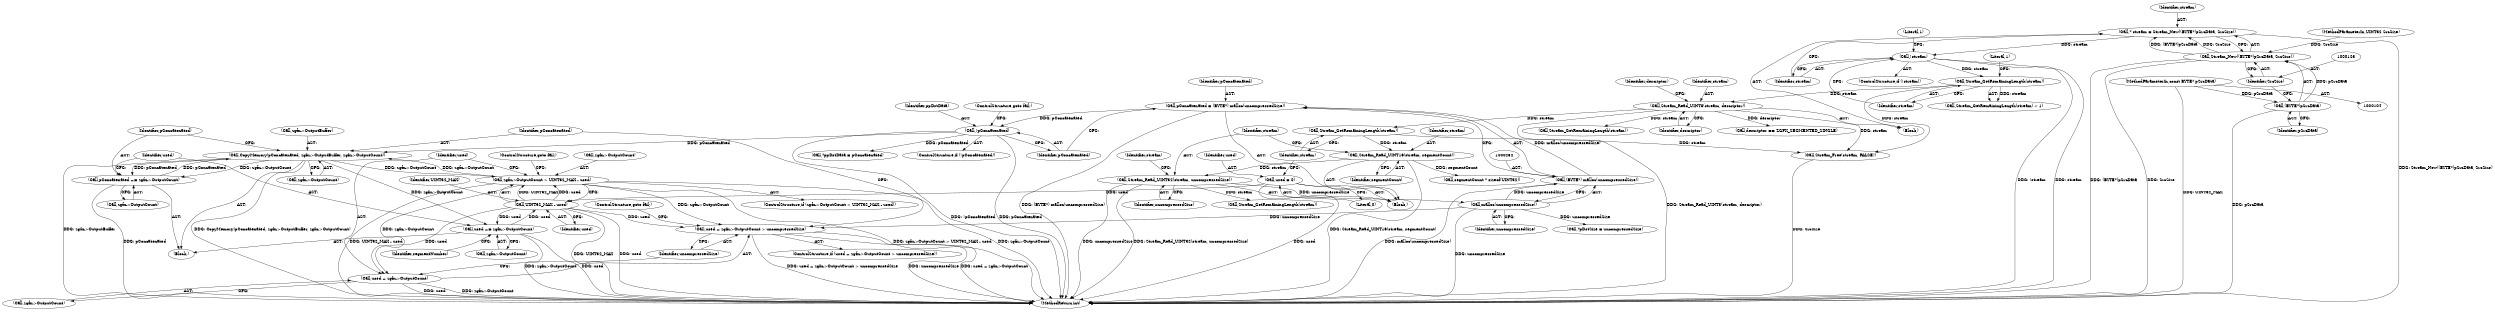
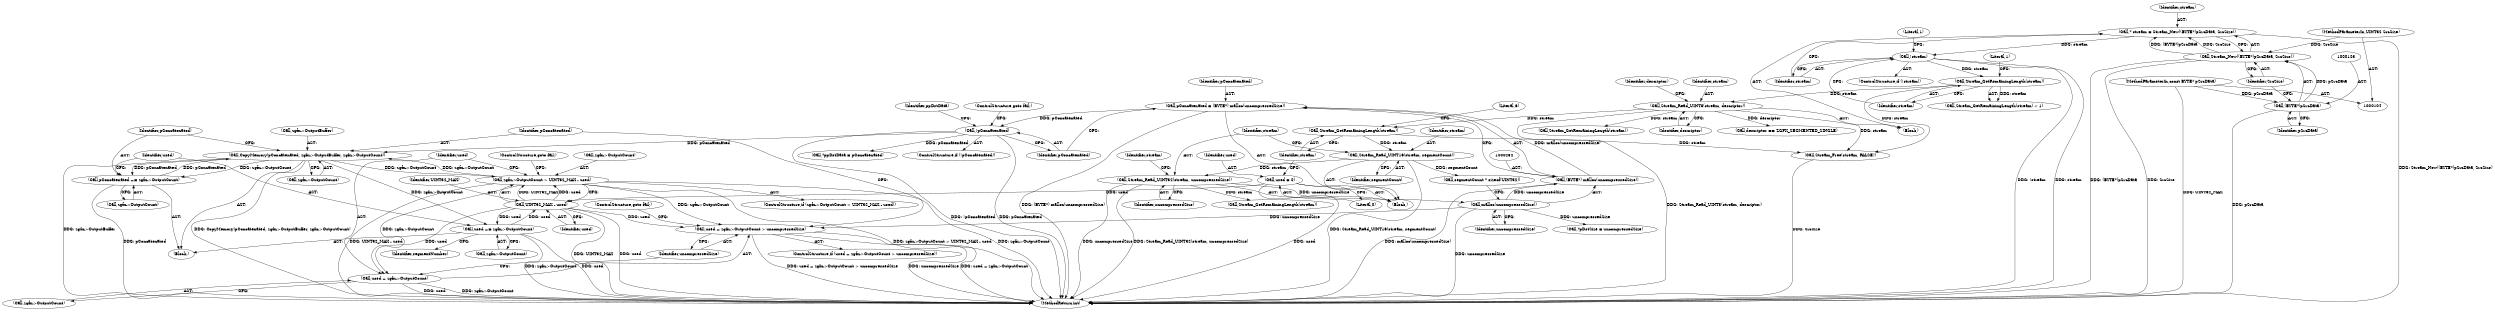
(2310, 68) -> (2355, 89)
none -> (2369, 68)
none -> (1509, 106)
(967, 119) -> (967, 119)
(1564, 195) -> (1492, 192)
(468, 245) -> (457, 240)
